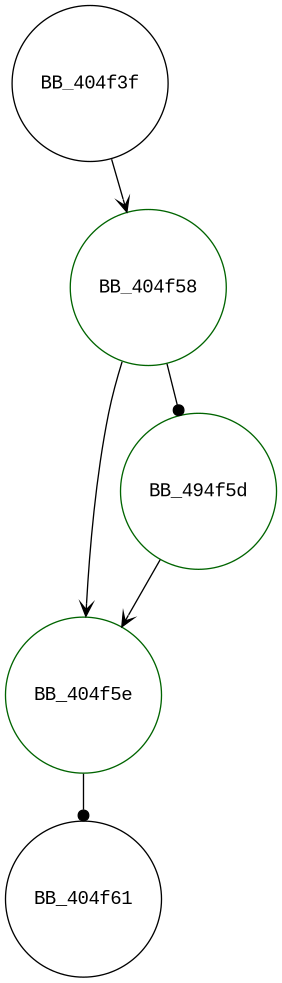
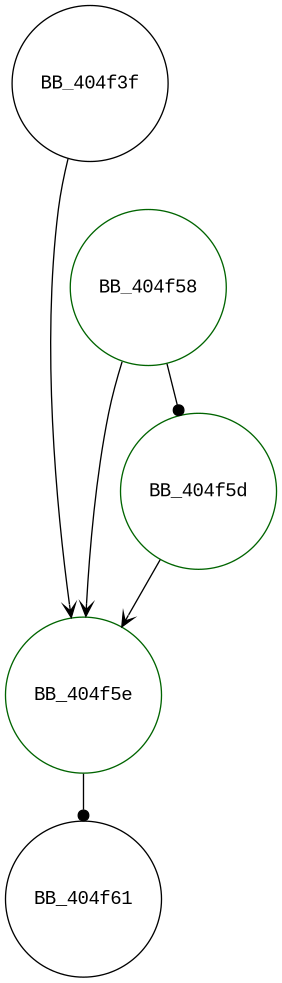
(117, 179) -> (51, 381)
(199, 491) -> (199, 491)
